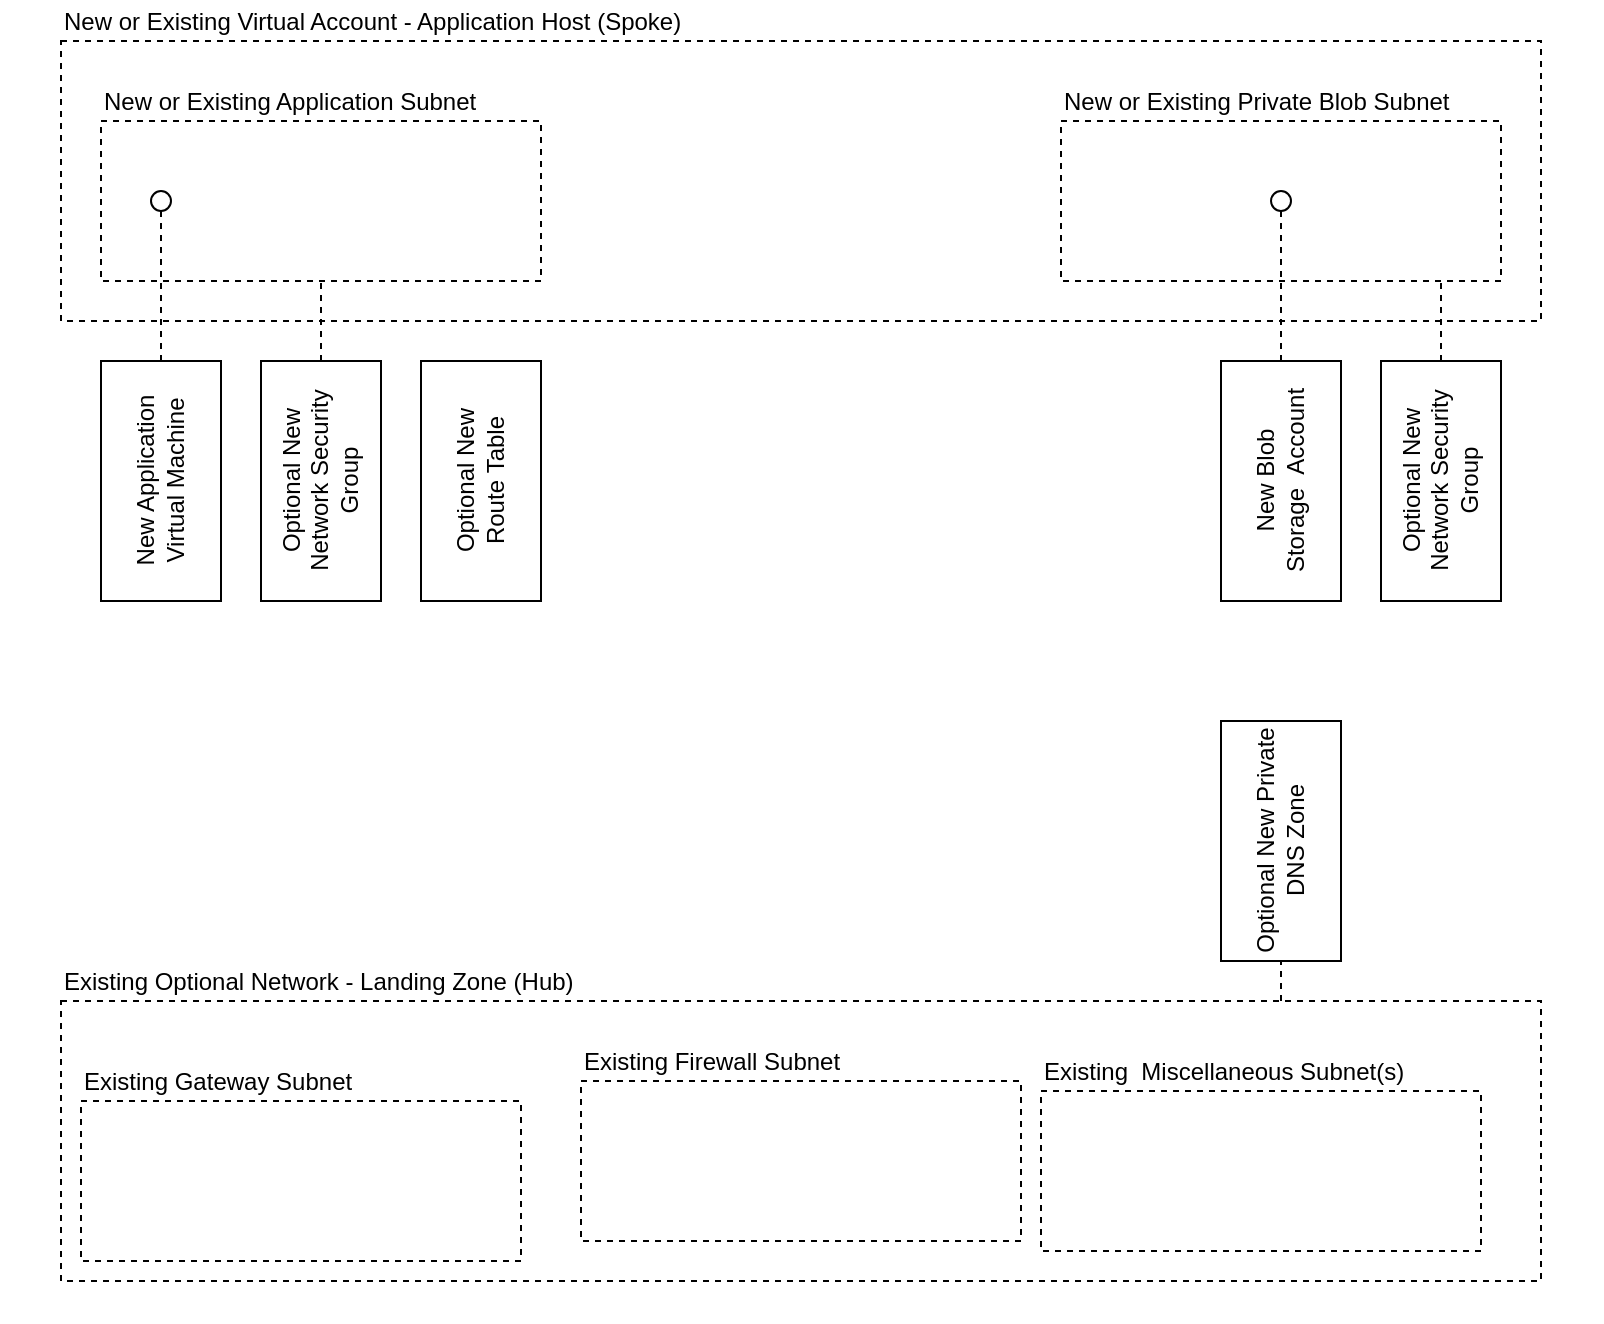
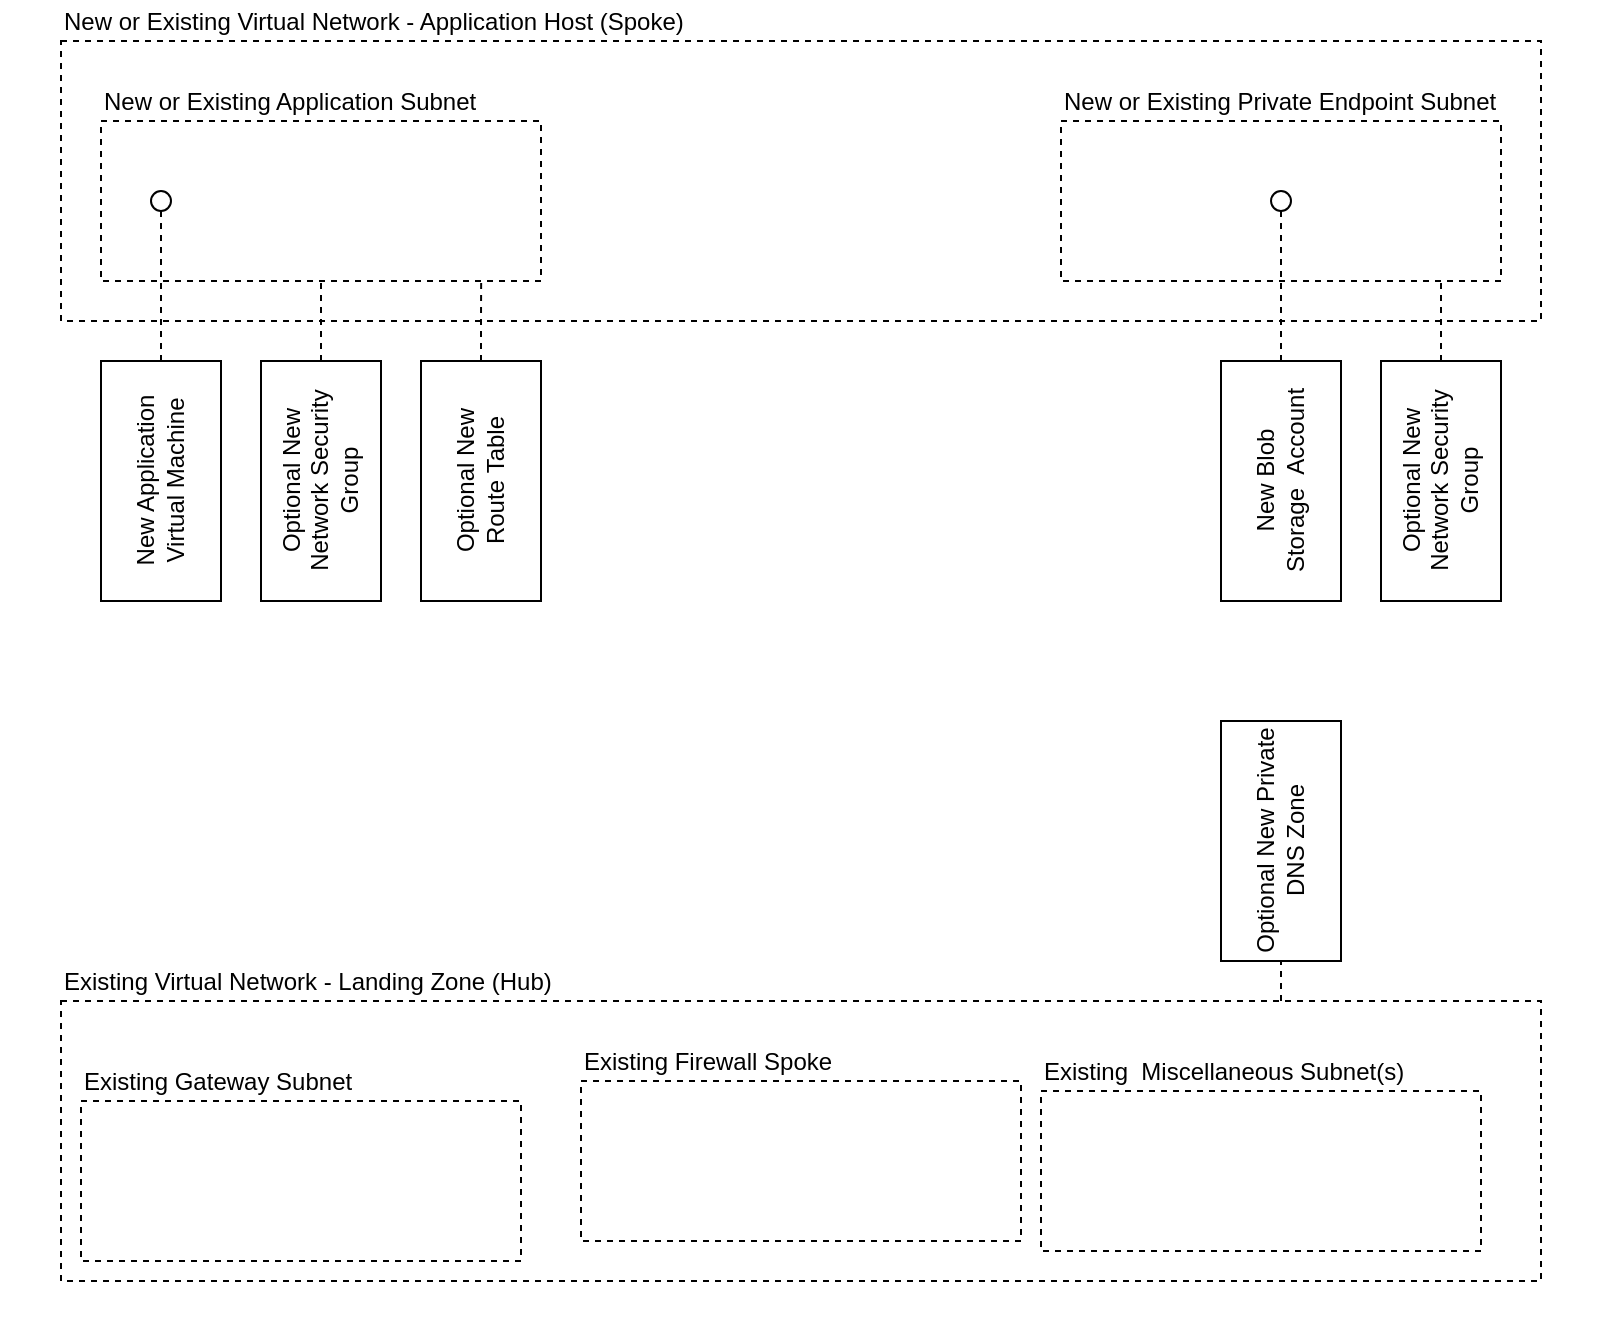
(408, 21) -> (408, 21)
(1272, 101) -> (1283, 86)
none -> (481, 321)
(340, 981) -> (333, 981)
(724, 1061) -> (718, 1061)
